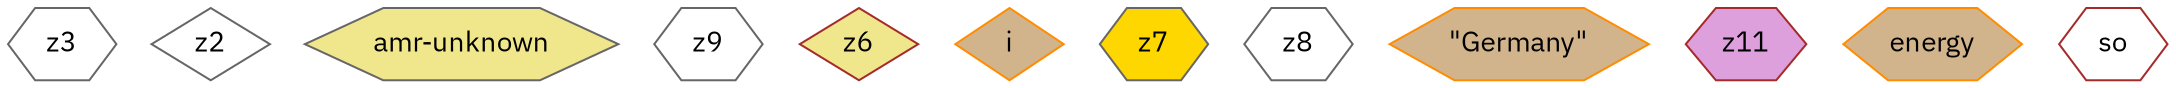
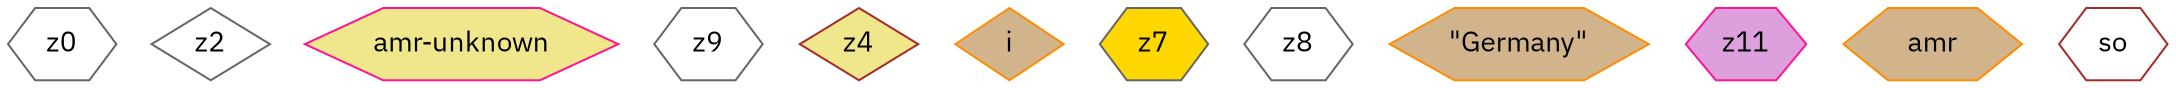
(62, 44) -> (62, 44)
(462, 44) -> (462, 44)
(859, 44) -> (859, 44)
(1746, 44) -> (1746, 44)
(1933, 44) -> (1933, 44)
